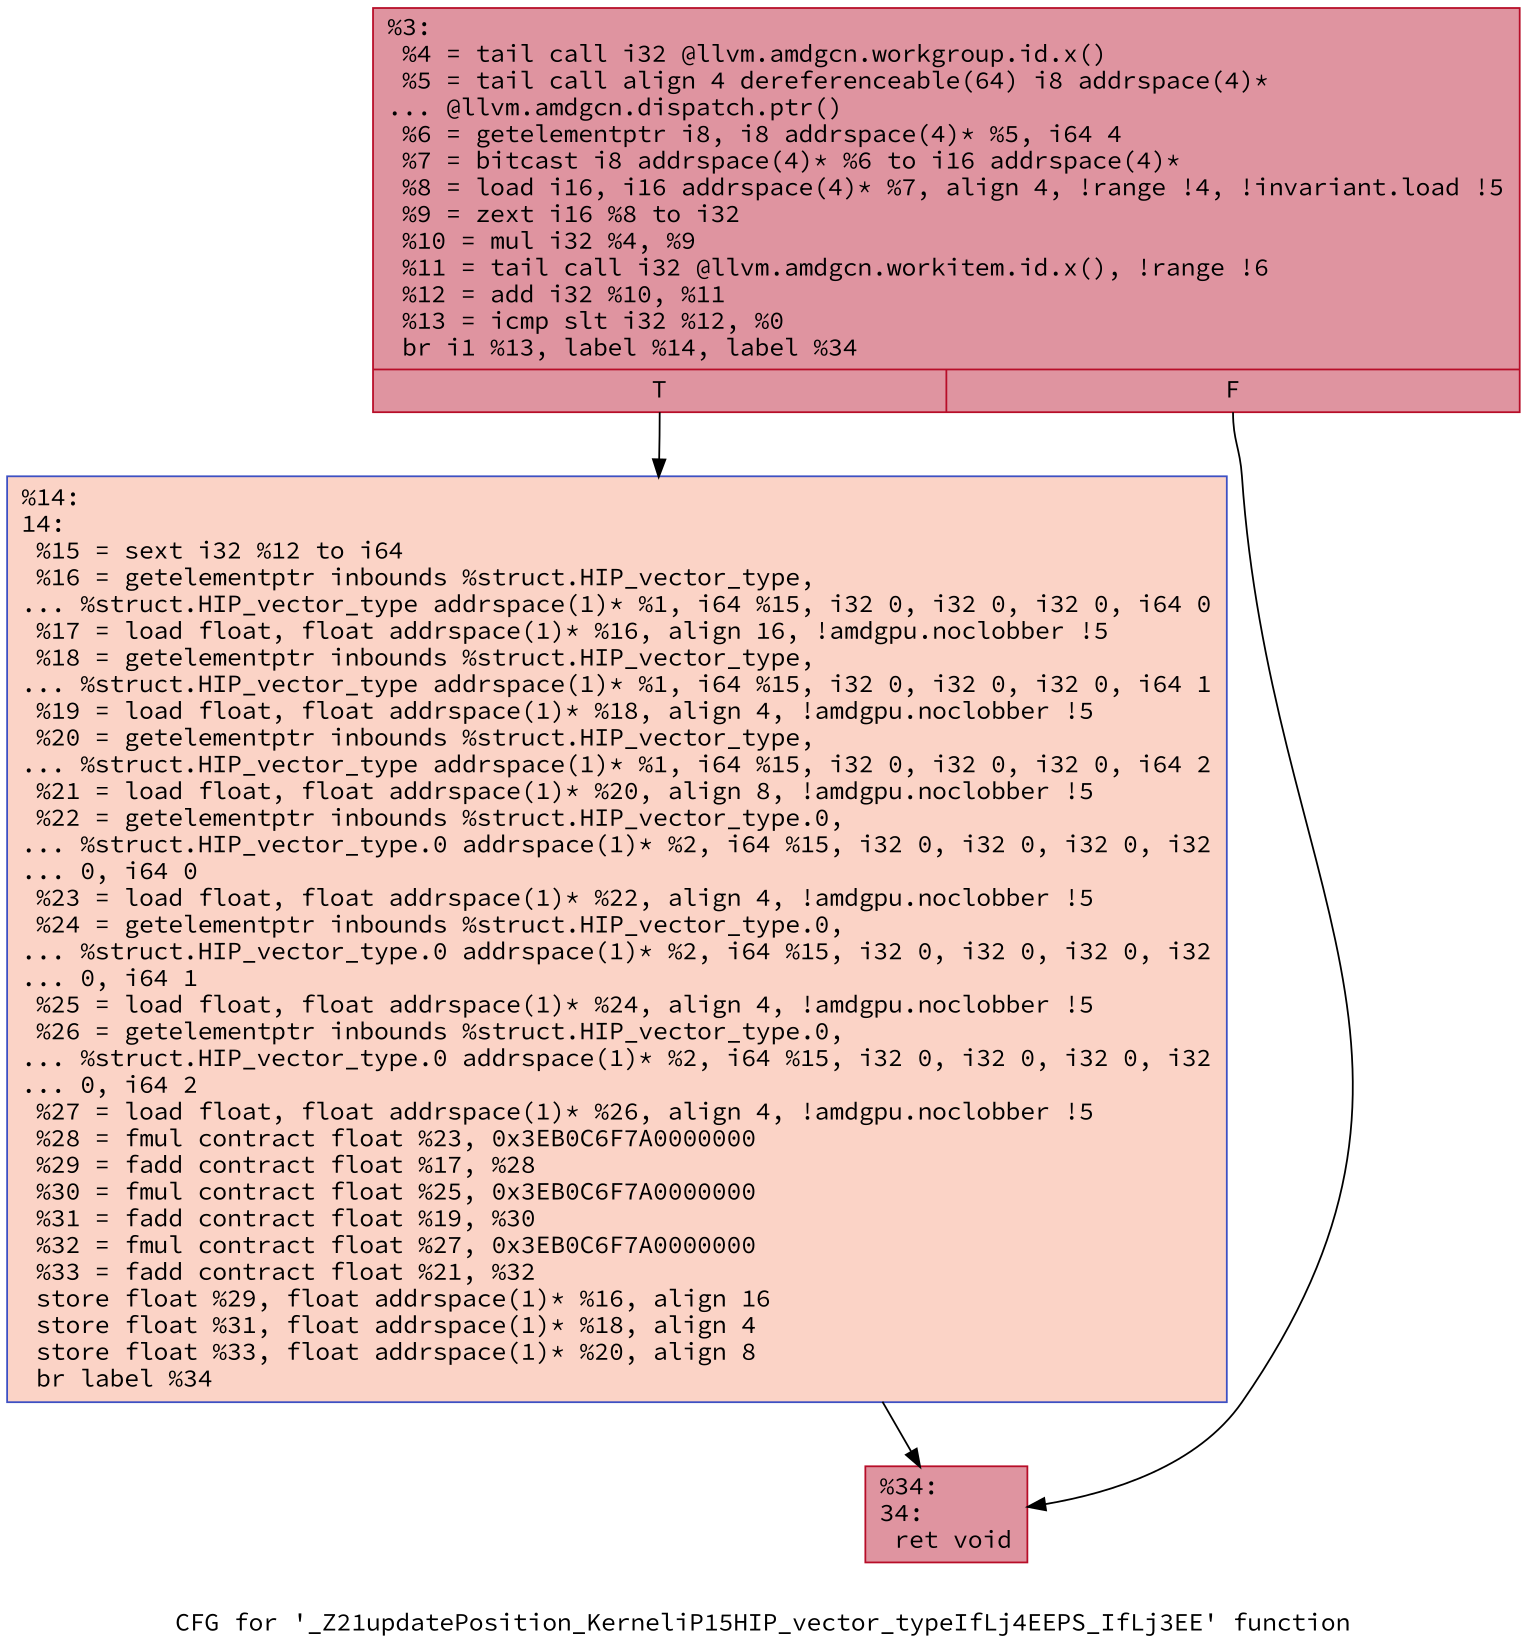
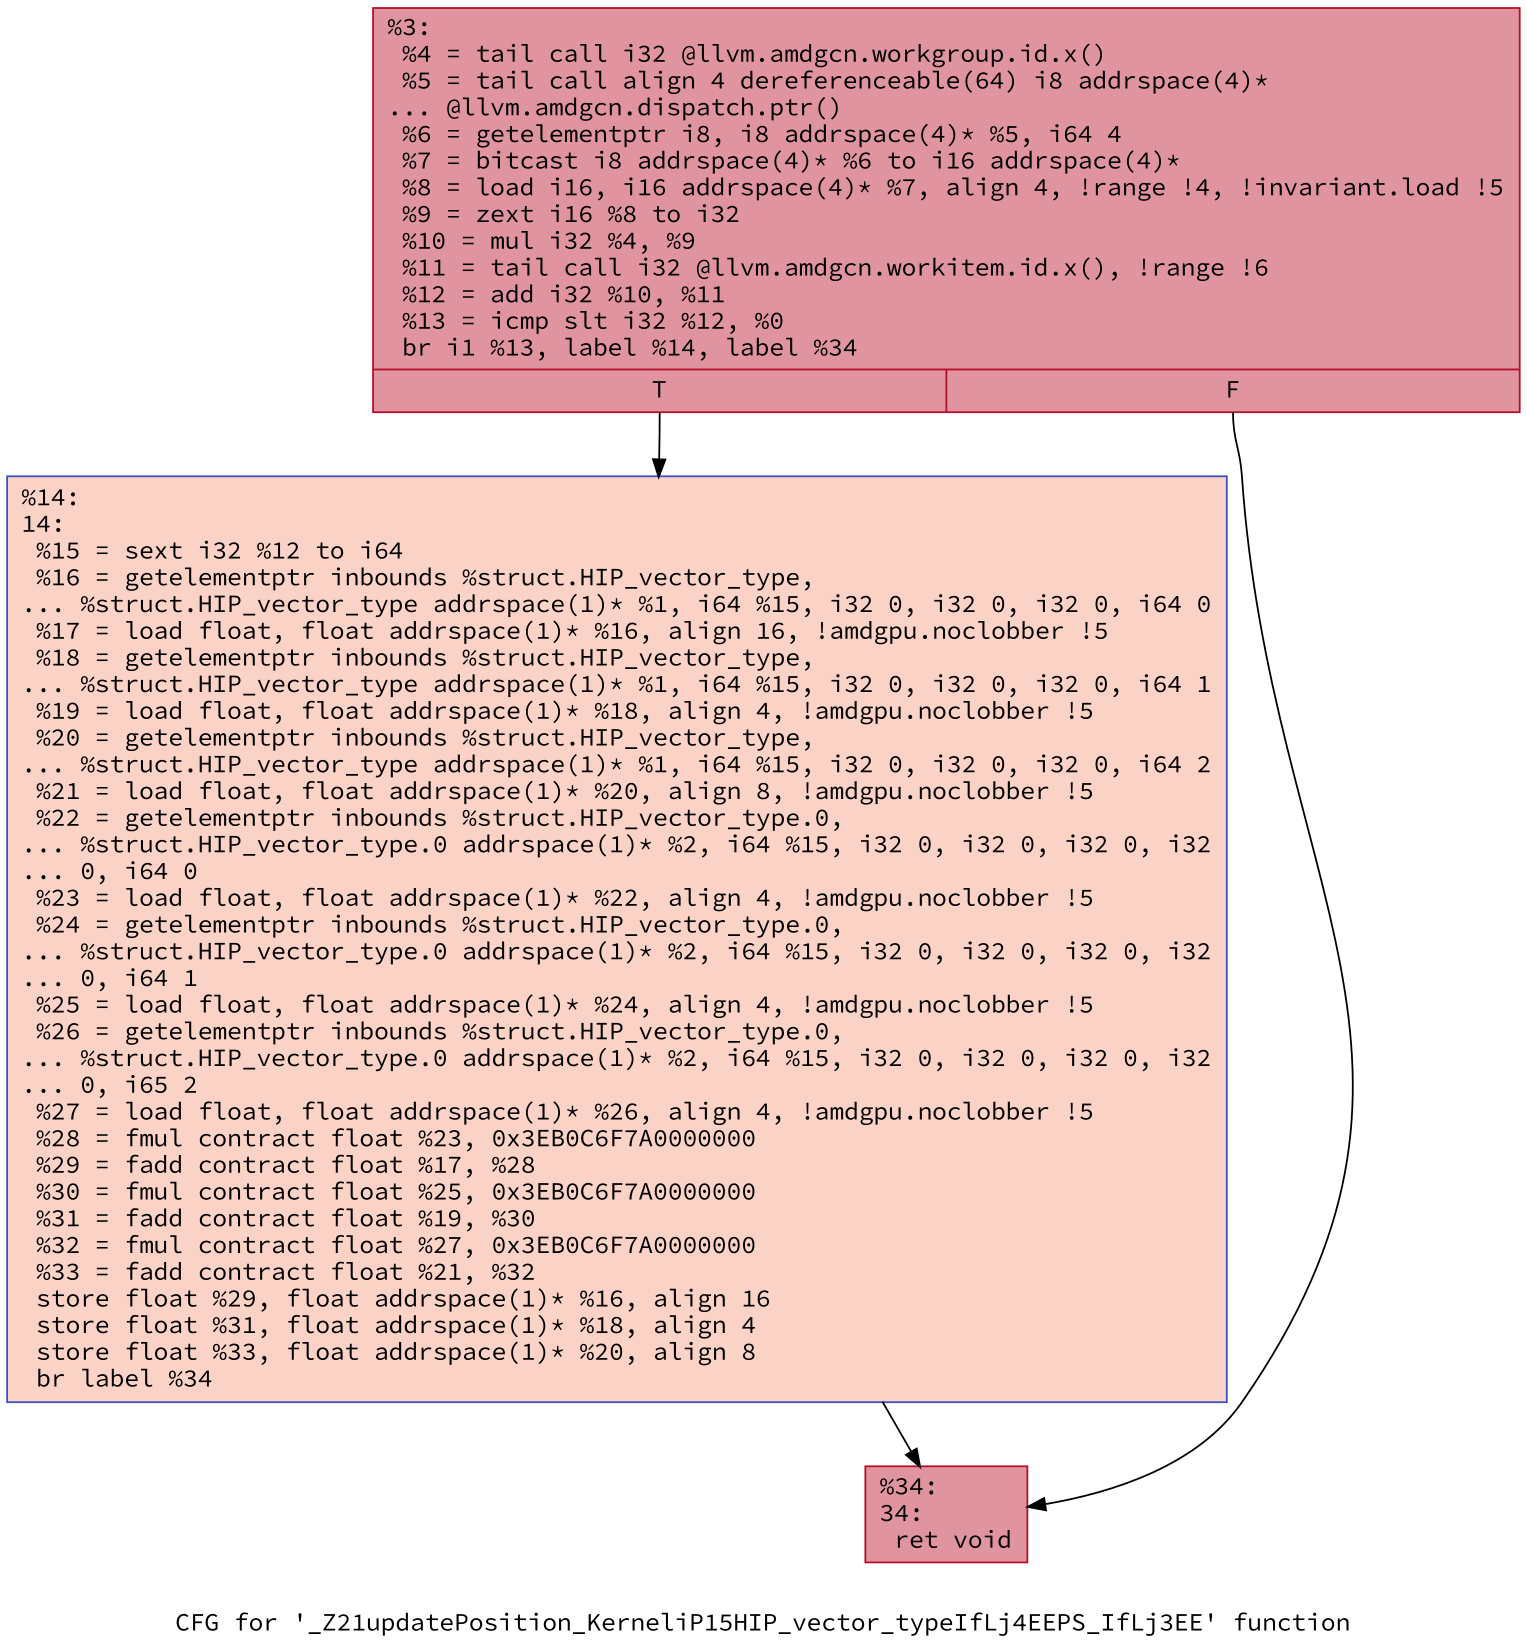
(110, 1085) -> (110, 1085)
